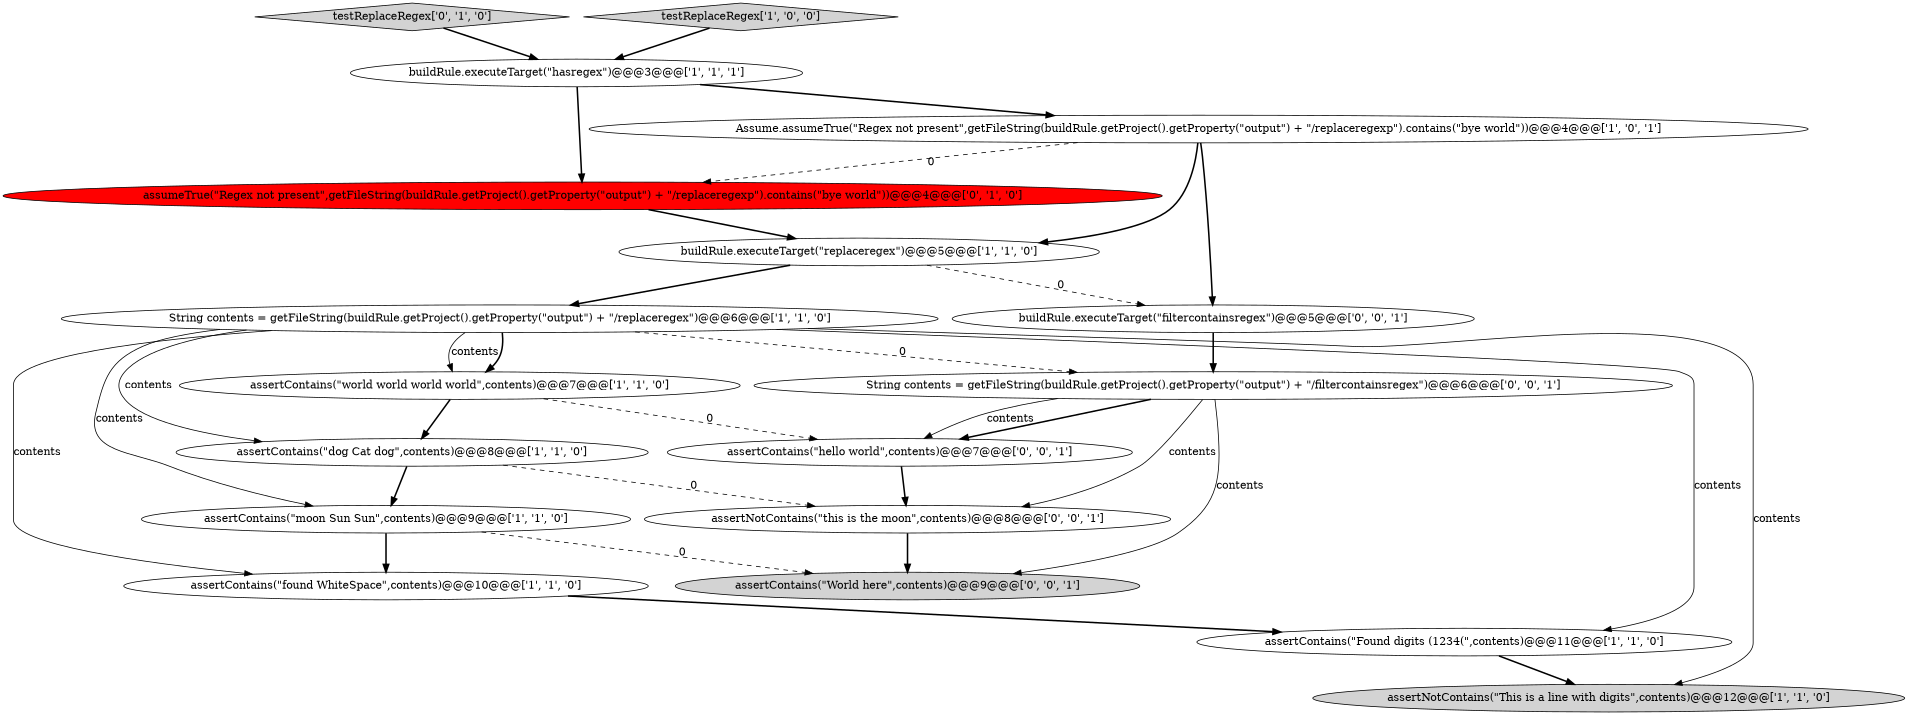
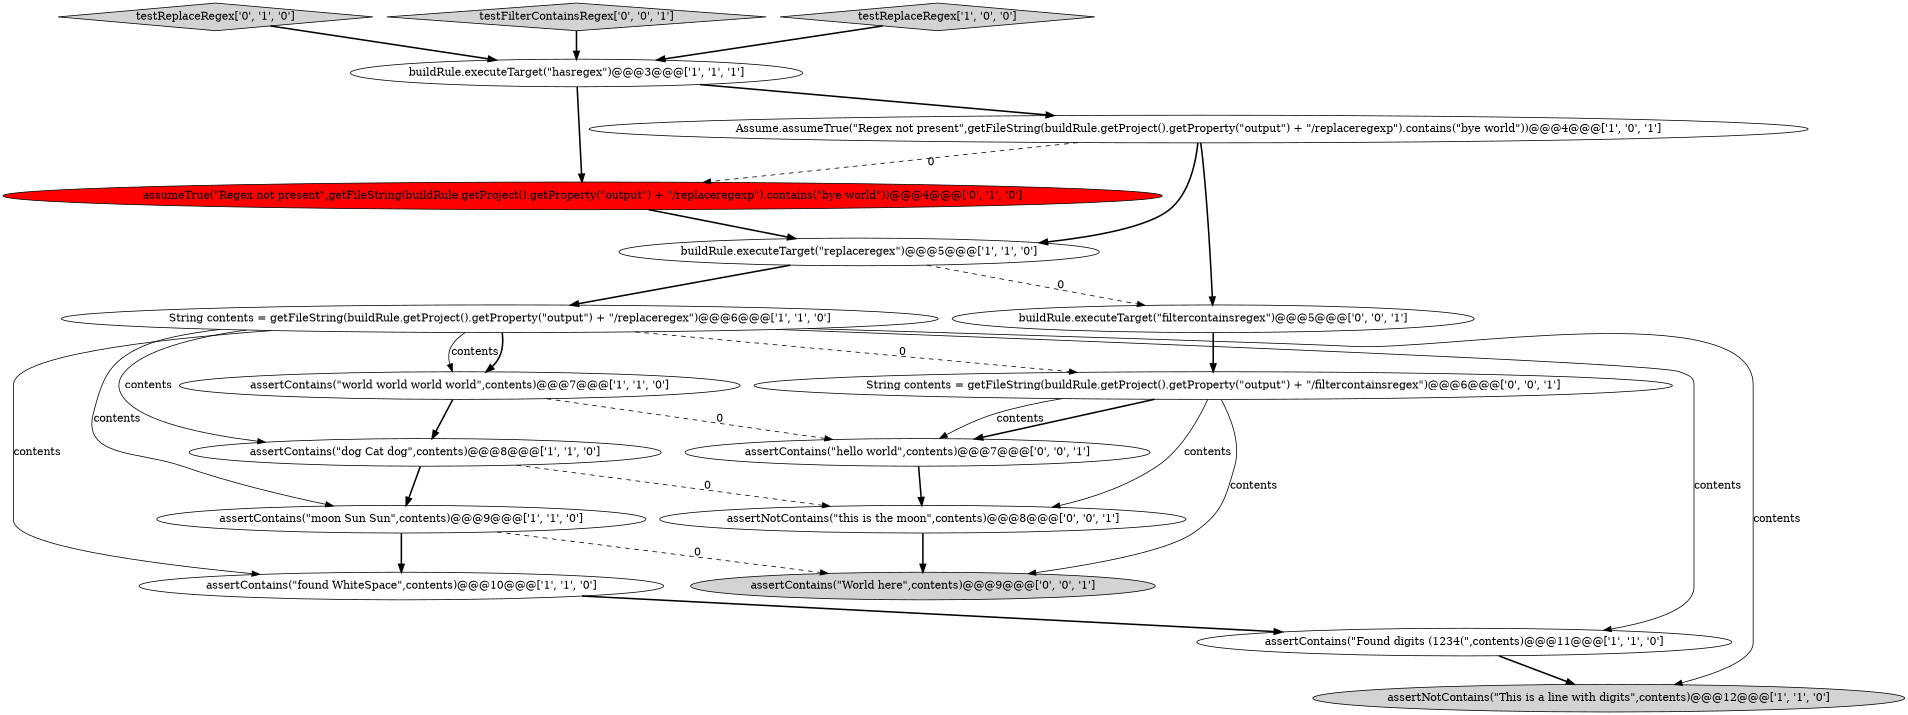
none -> (576, 17)
